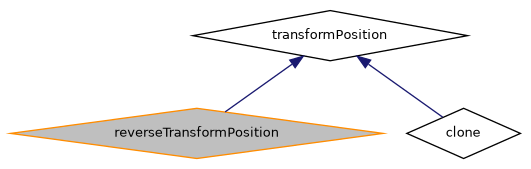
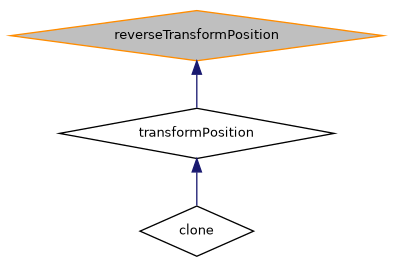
(259, 88) -> (197, 91)
